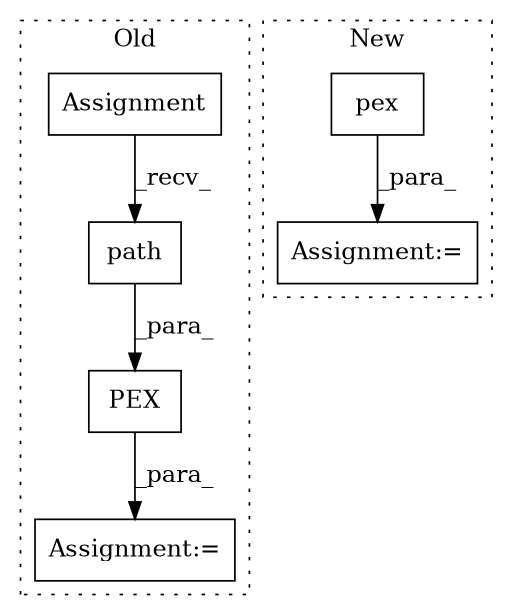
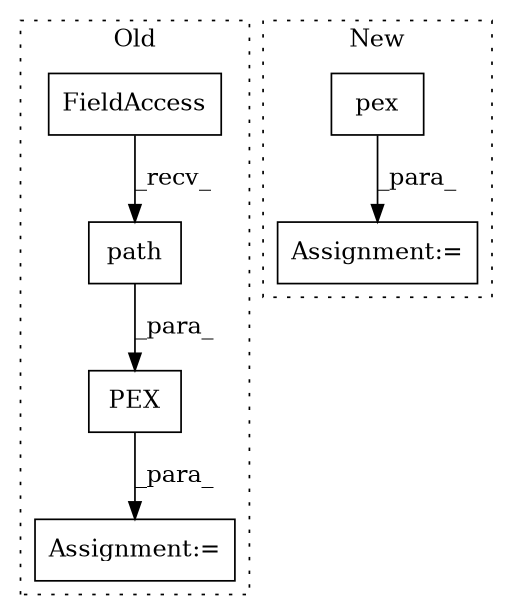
(135, 104) -> (135, 104)
